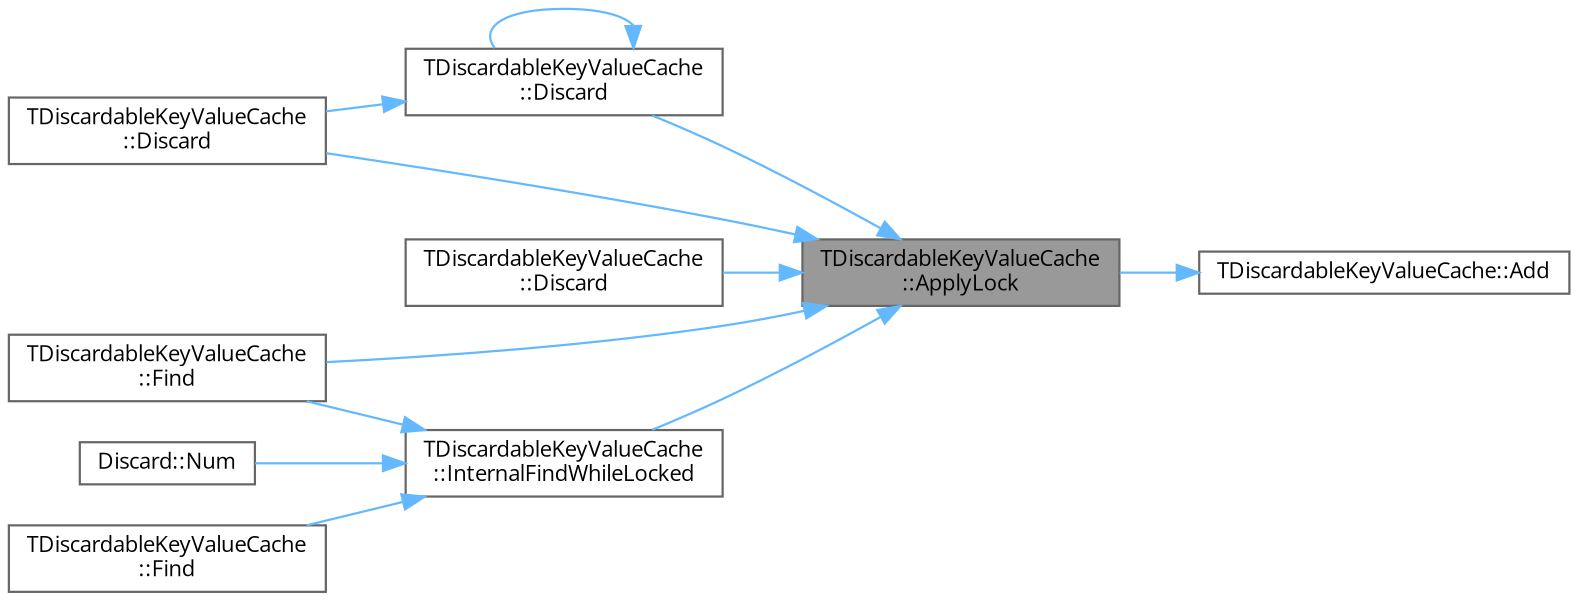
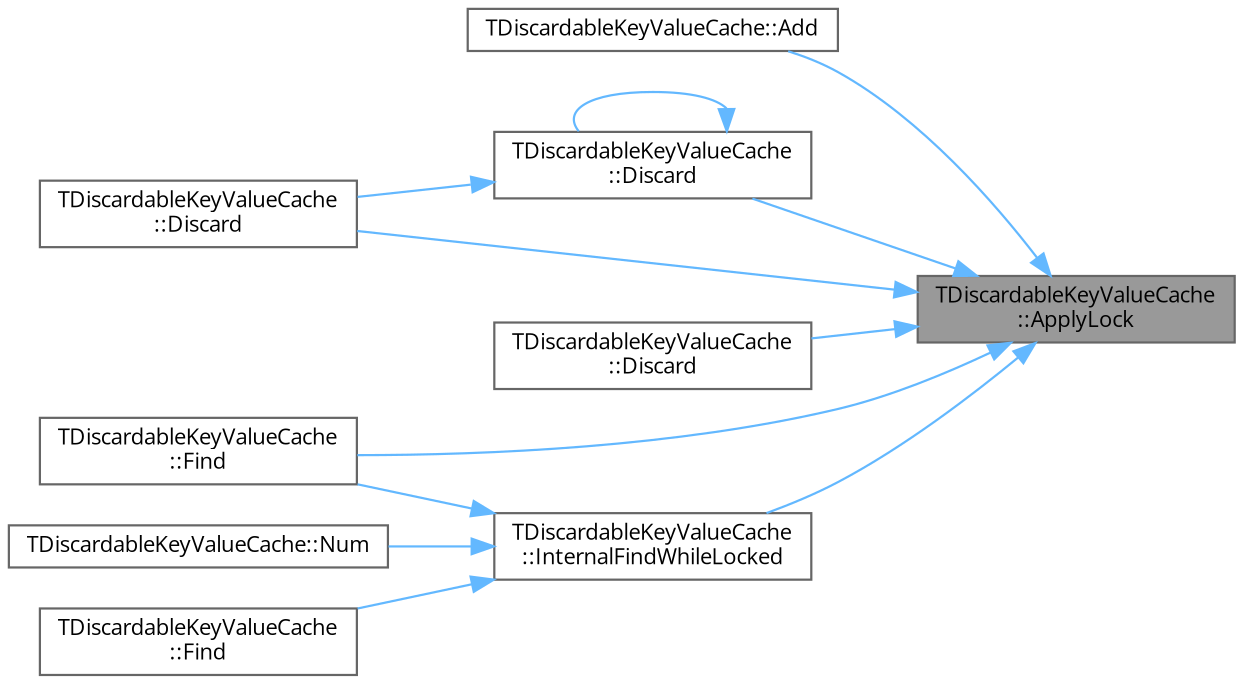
(1148, 273) -> (927, 137)
(167, 463) -> (198, 546)
